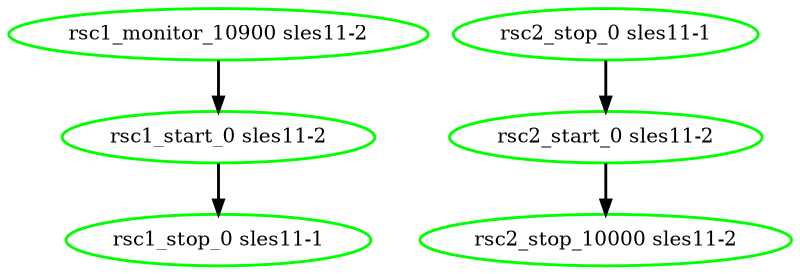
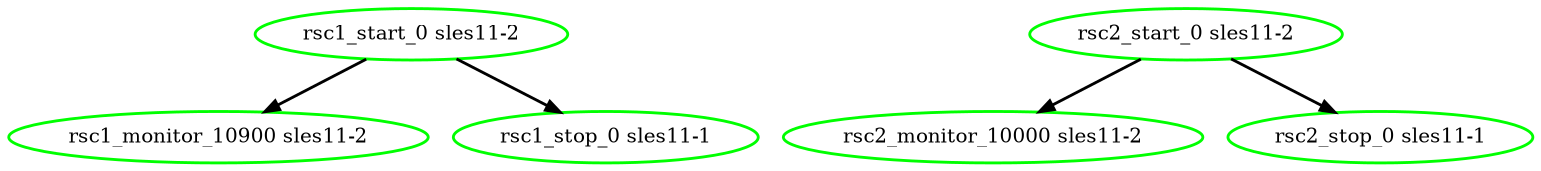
(219, 79) -> (322, 82)
(606, 79) -> (1277, 82)
(606, 240) -> (993, 137)
